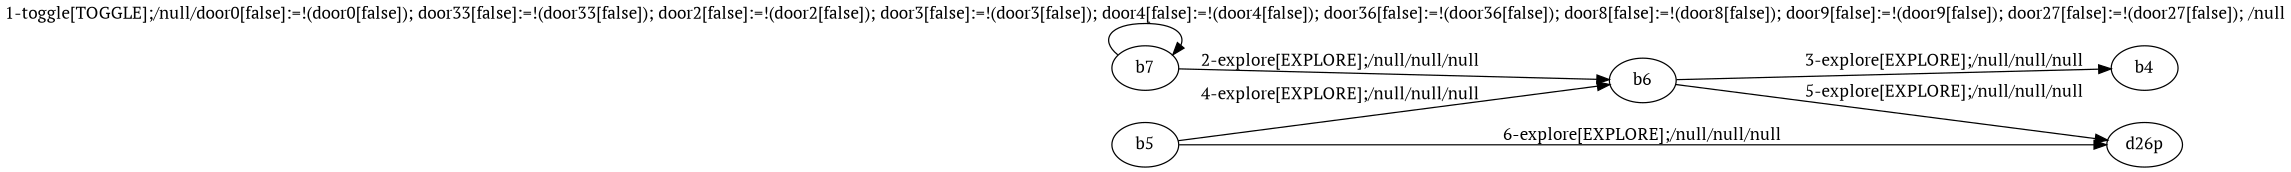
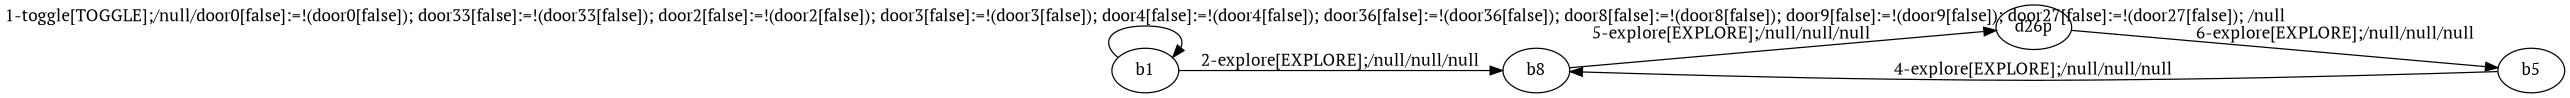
(1145, 68) -> (1145, 71)
(2145, 68) -> none
(1643, 80) -> (1536, 71)
(1637, 145) -> (2278, 49)
